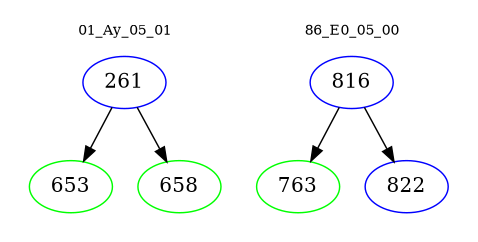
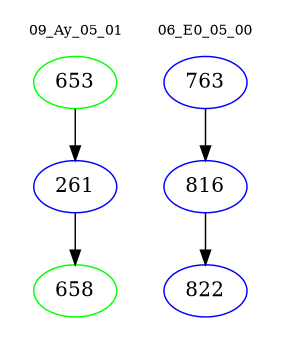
(125, 31) -> (76, 31)
(352, 31) -> (206, 31)
(101, 128) -> (75, 127)
(328, 128) -> (206, 127)
(298, 187) -> (206, 82)
